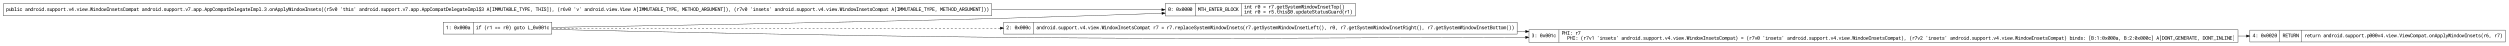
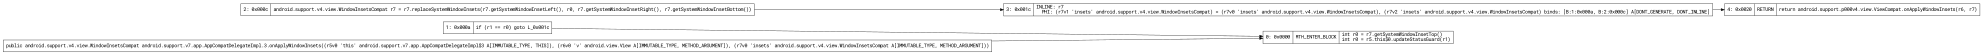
(776, 28) -> none
(1573, 33) -> (1051, 7)
(1039, 38) -> none
